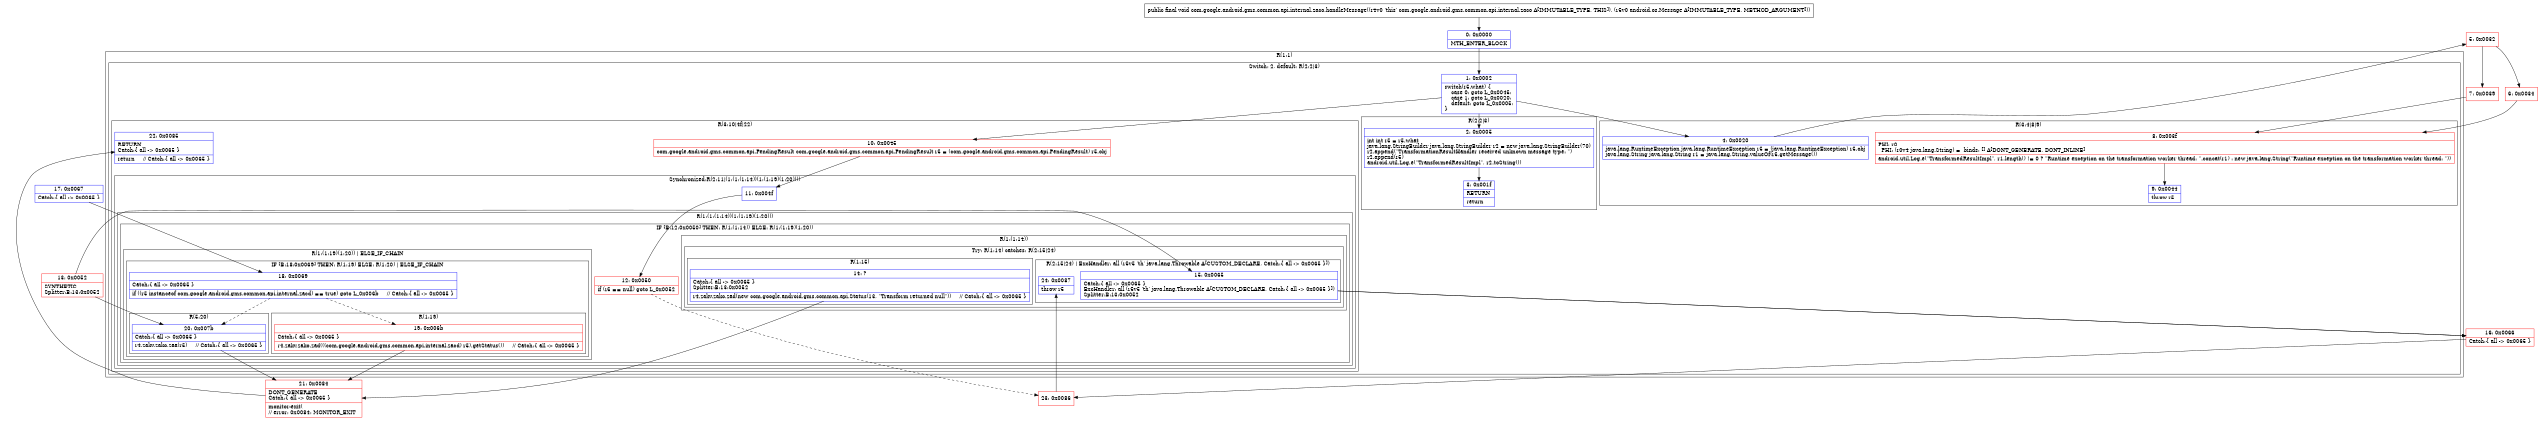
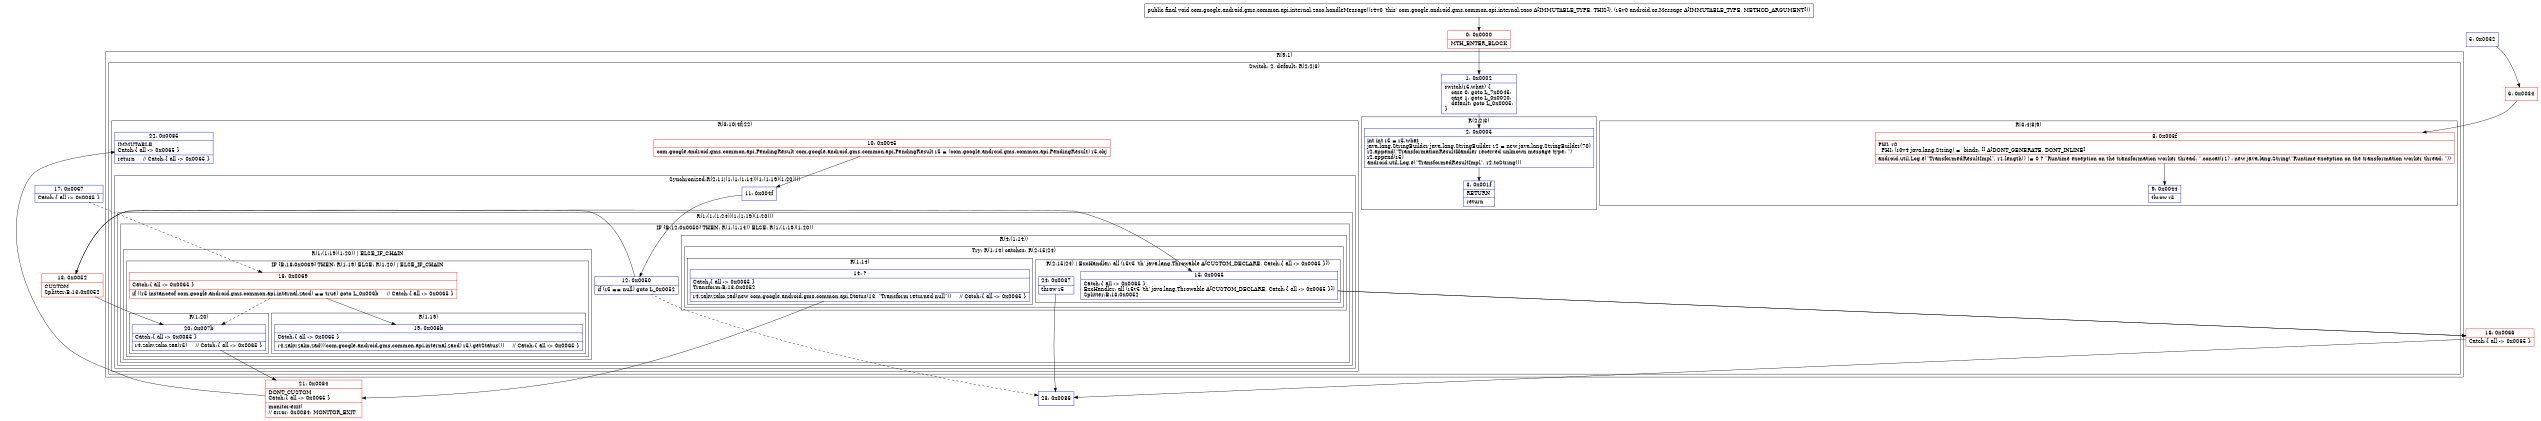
(1479, 40) -> (1479, 40)
(2482, 40) -> (2482, 40)
(1285, 56) -> (1285, 56)
(1478, 93) -> (1478, 93)
(2482, 94) -> none
(1209, 118) -> none
(130, 145) -> (135, 145)
(1736, 148) -> none
none -> (359, 210)
(735, 217) -> (735, 217)
(174, 237) -> (174, 237)
(1014, 240) -> (1014, 240)
(860, 262) -> (860, 262)
(293, 285) -> (293, 285)
(637, 285) -> (637, 285)
(61, 287) -> (57, 287)
(721, 288) -> (724, 288)
(358, 310) -> (358, 310)
(199, 317) -> (199, 317)
(429, 338) -> (429, 338)
(1056, 345) -> (1054, 341)
(378, 364) -> none
(293, 393) -> (290, 393)
(1056, 399) -> (1056, 399)
